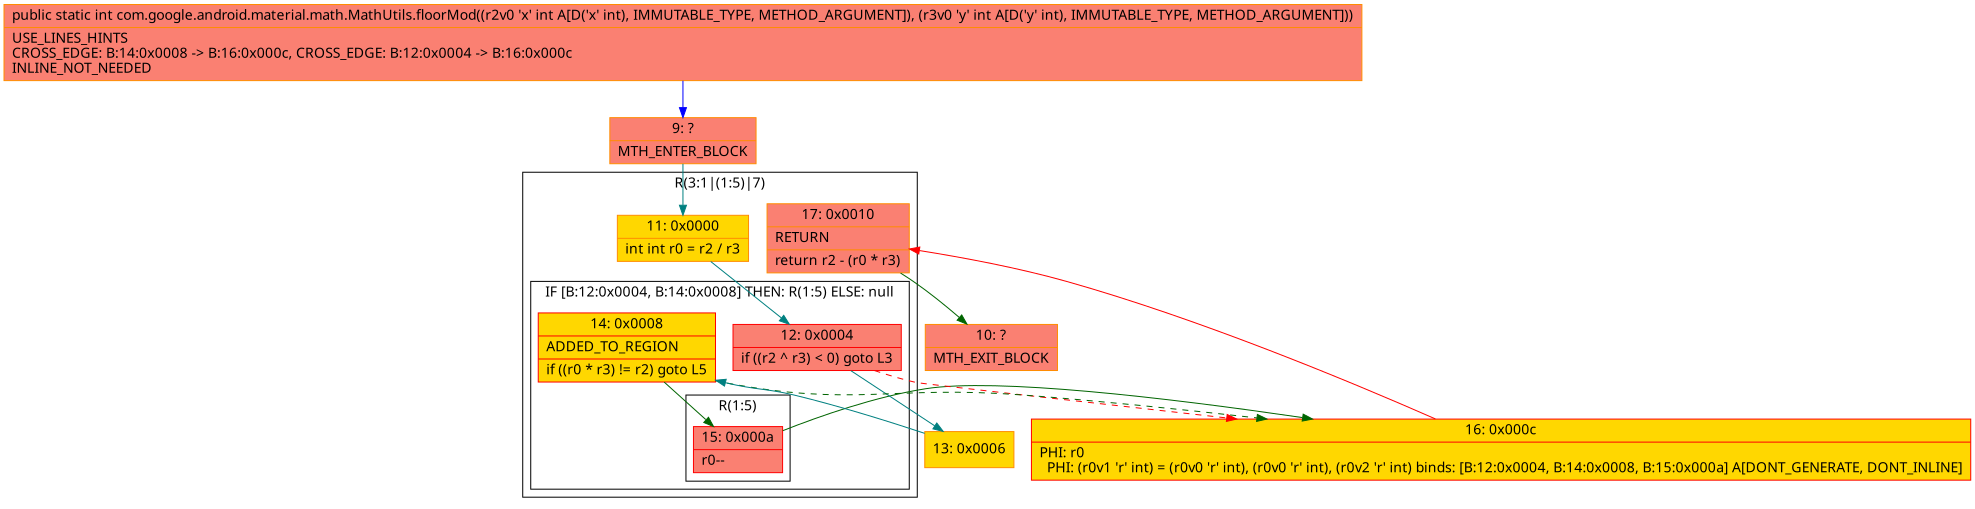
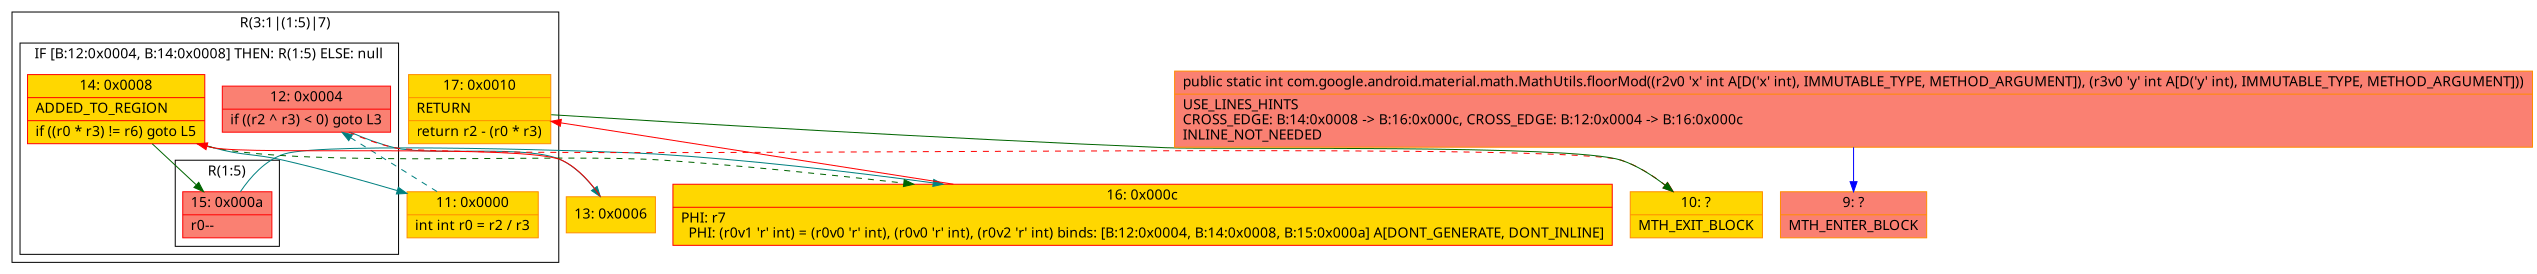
(683, 184) -> (299, 164)
(838, 238) -> (480, 109)
(746, 290) -> (405, 171)
(991, 347) -> (1696, 215)
(627, 370) -> (116, 132)
(1040, 388) -> (580, 151)
(1050, 398) -> (1009, 151)
(826, 403) -> (411, 151)
(1064, 453) -> (705, 218)
